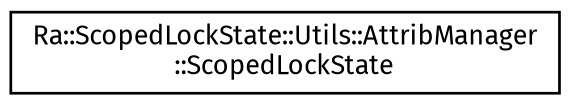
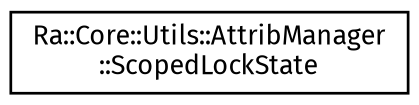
(285, 53) -> (209, 53)
